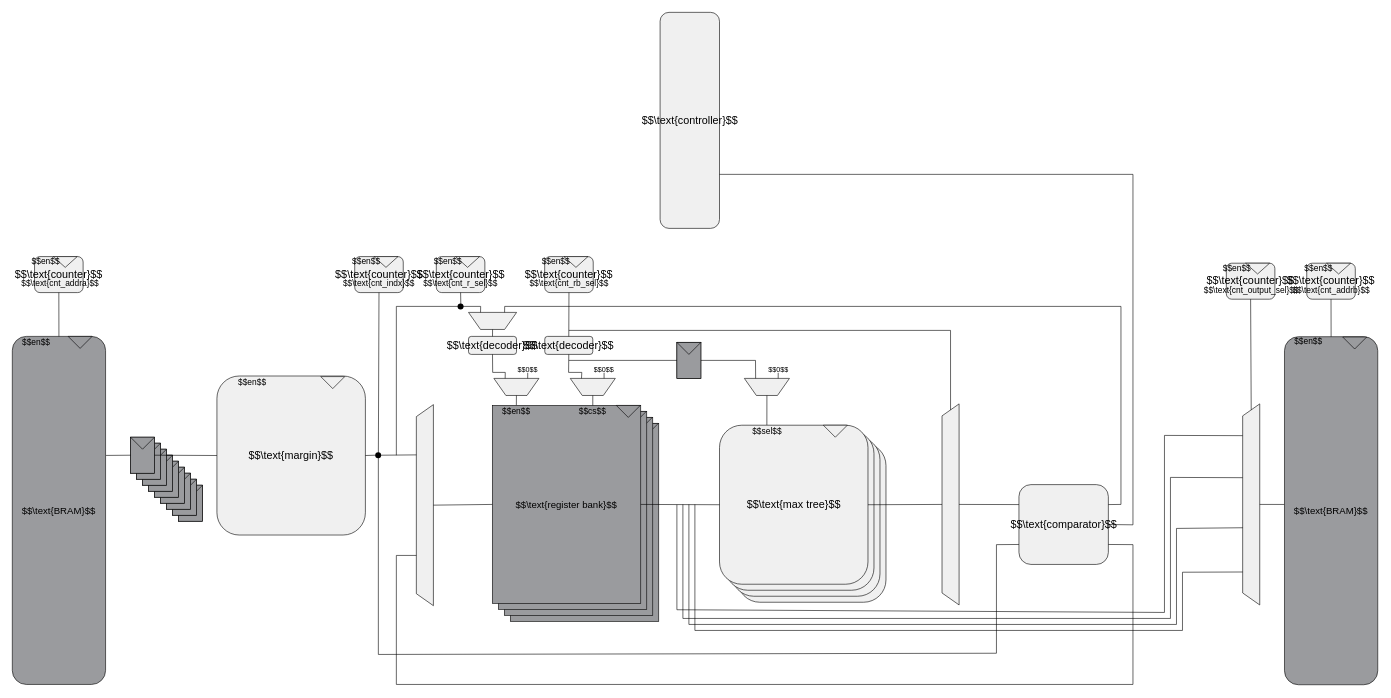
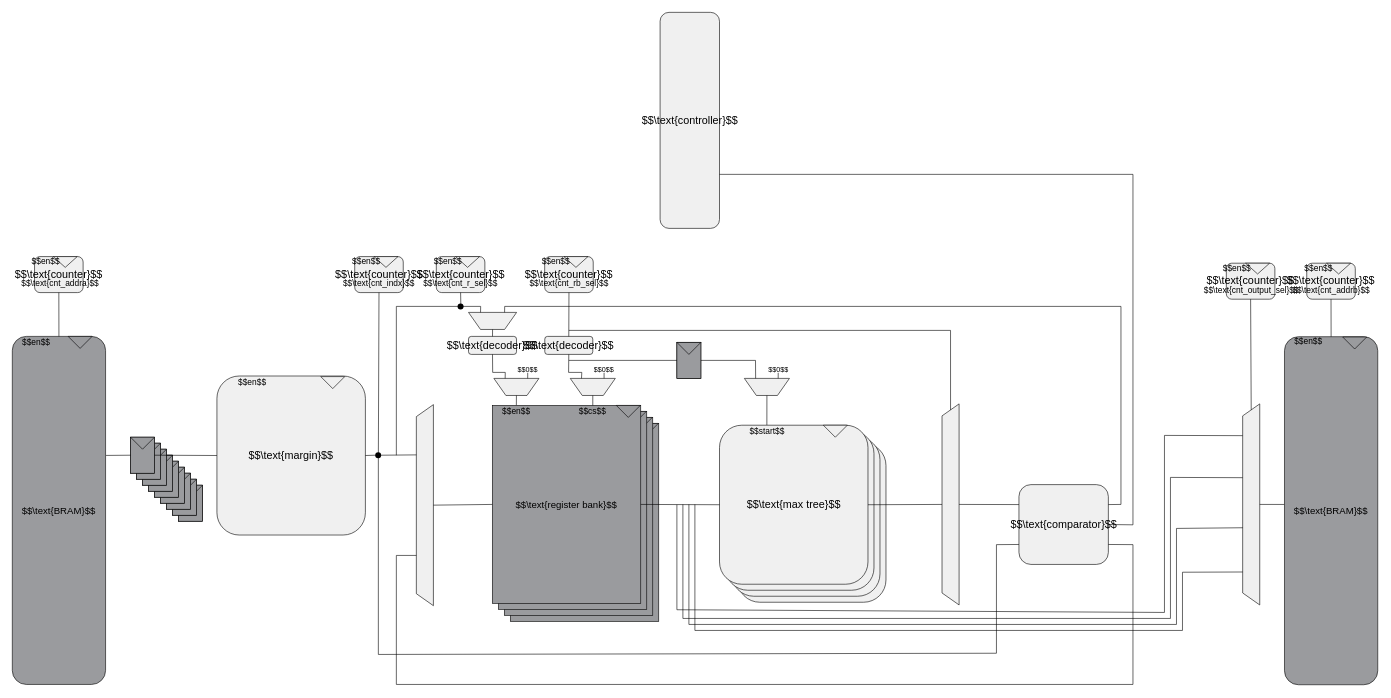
(767, 431) -> (767, 431)
